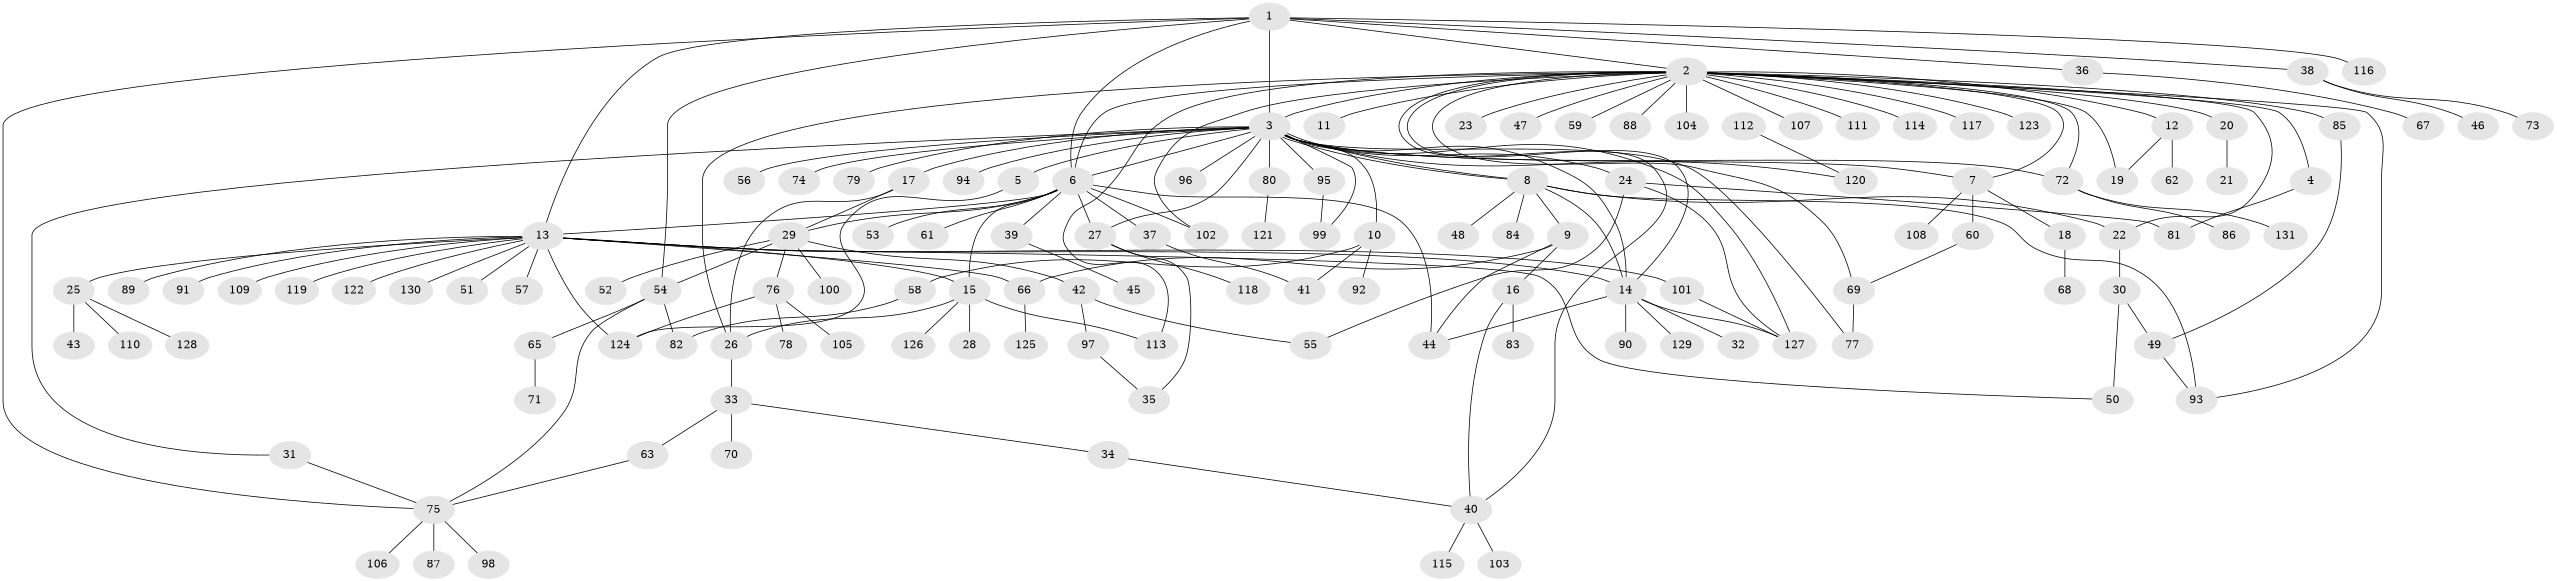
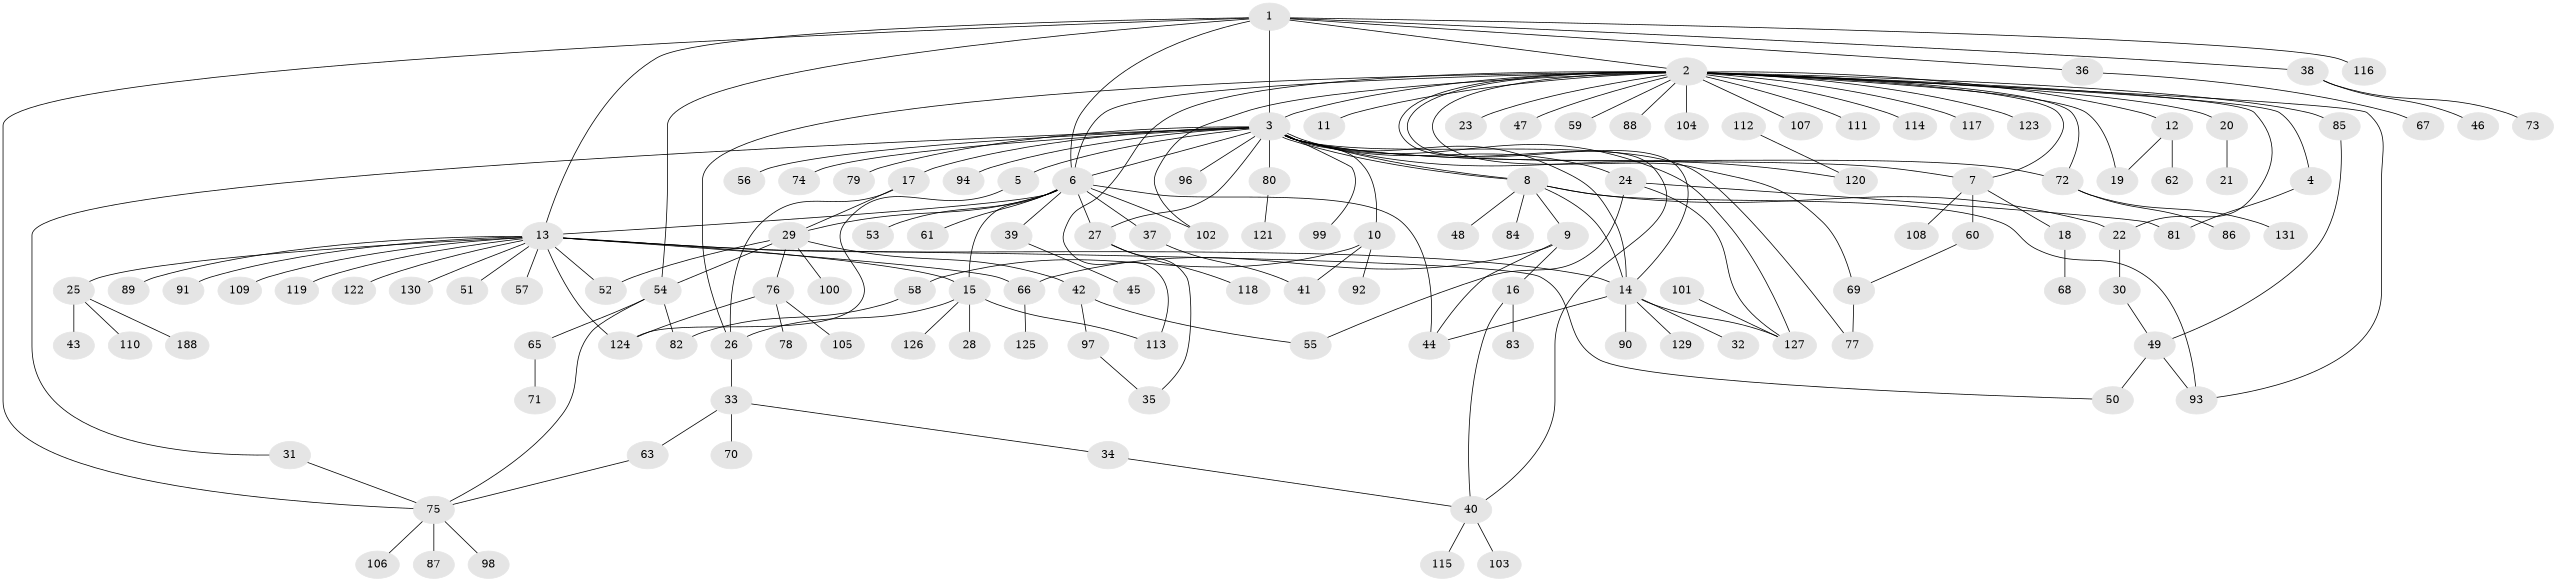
(1324, 181) -> none
(1115, 250) -> (574, 263)
(187, 346) -> (187, 346)
(2116, 346) -> (2134, 373)
